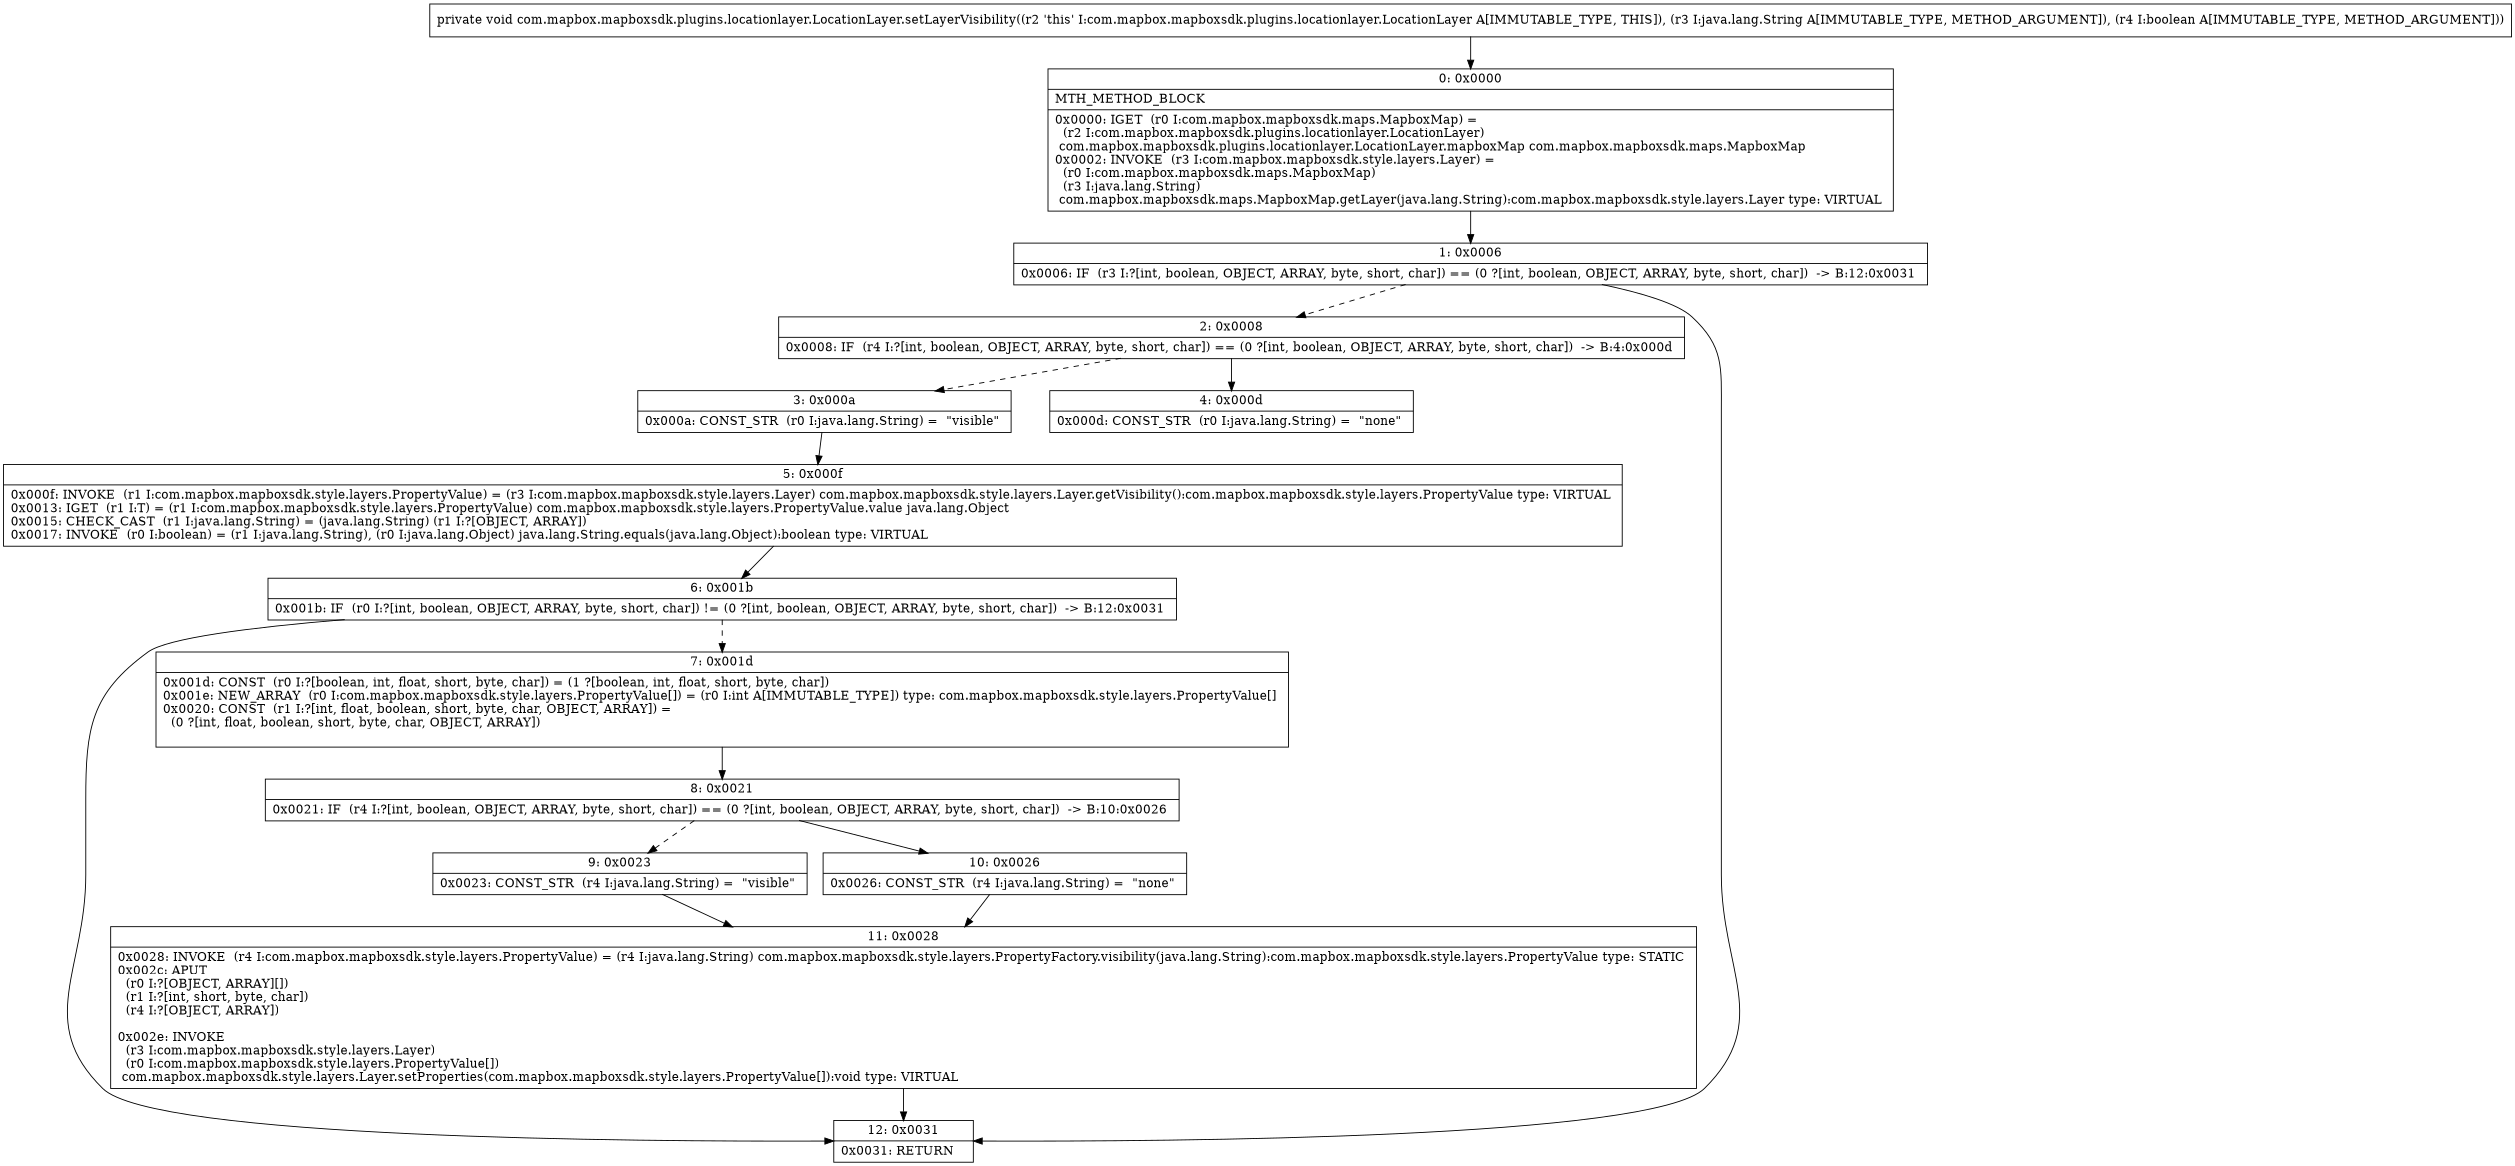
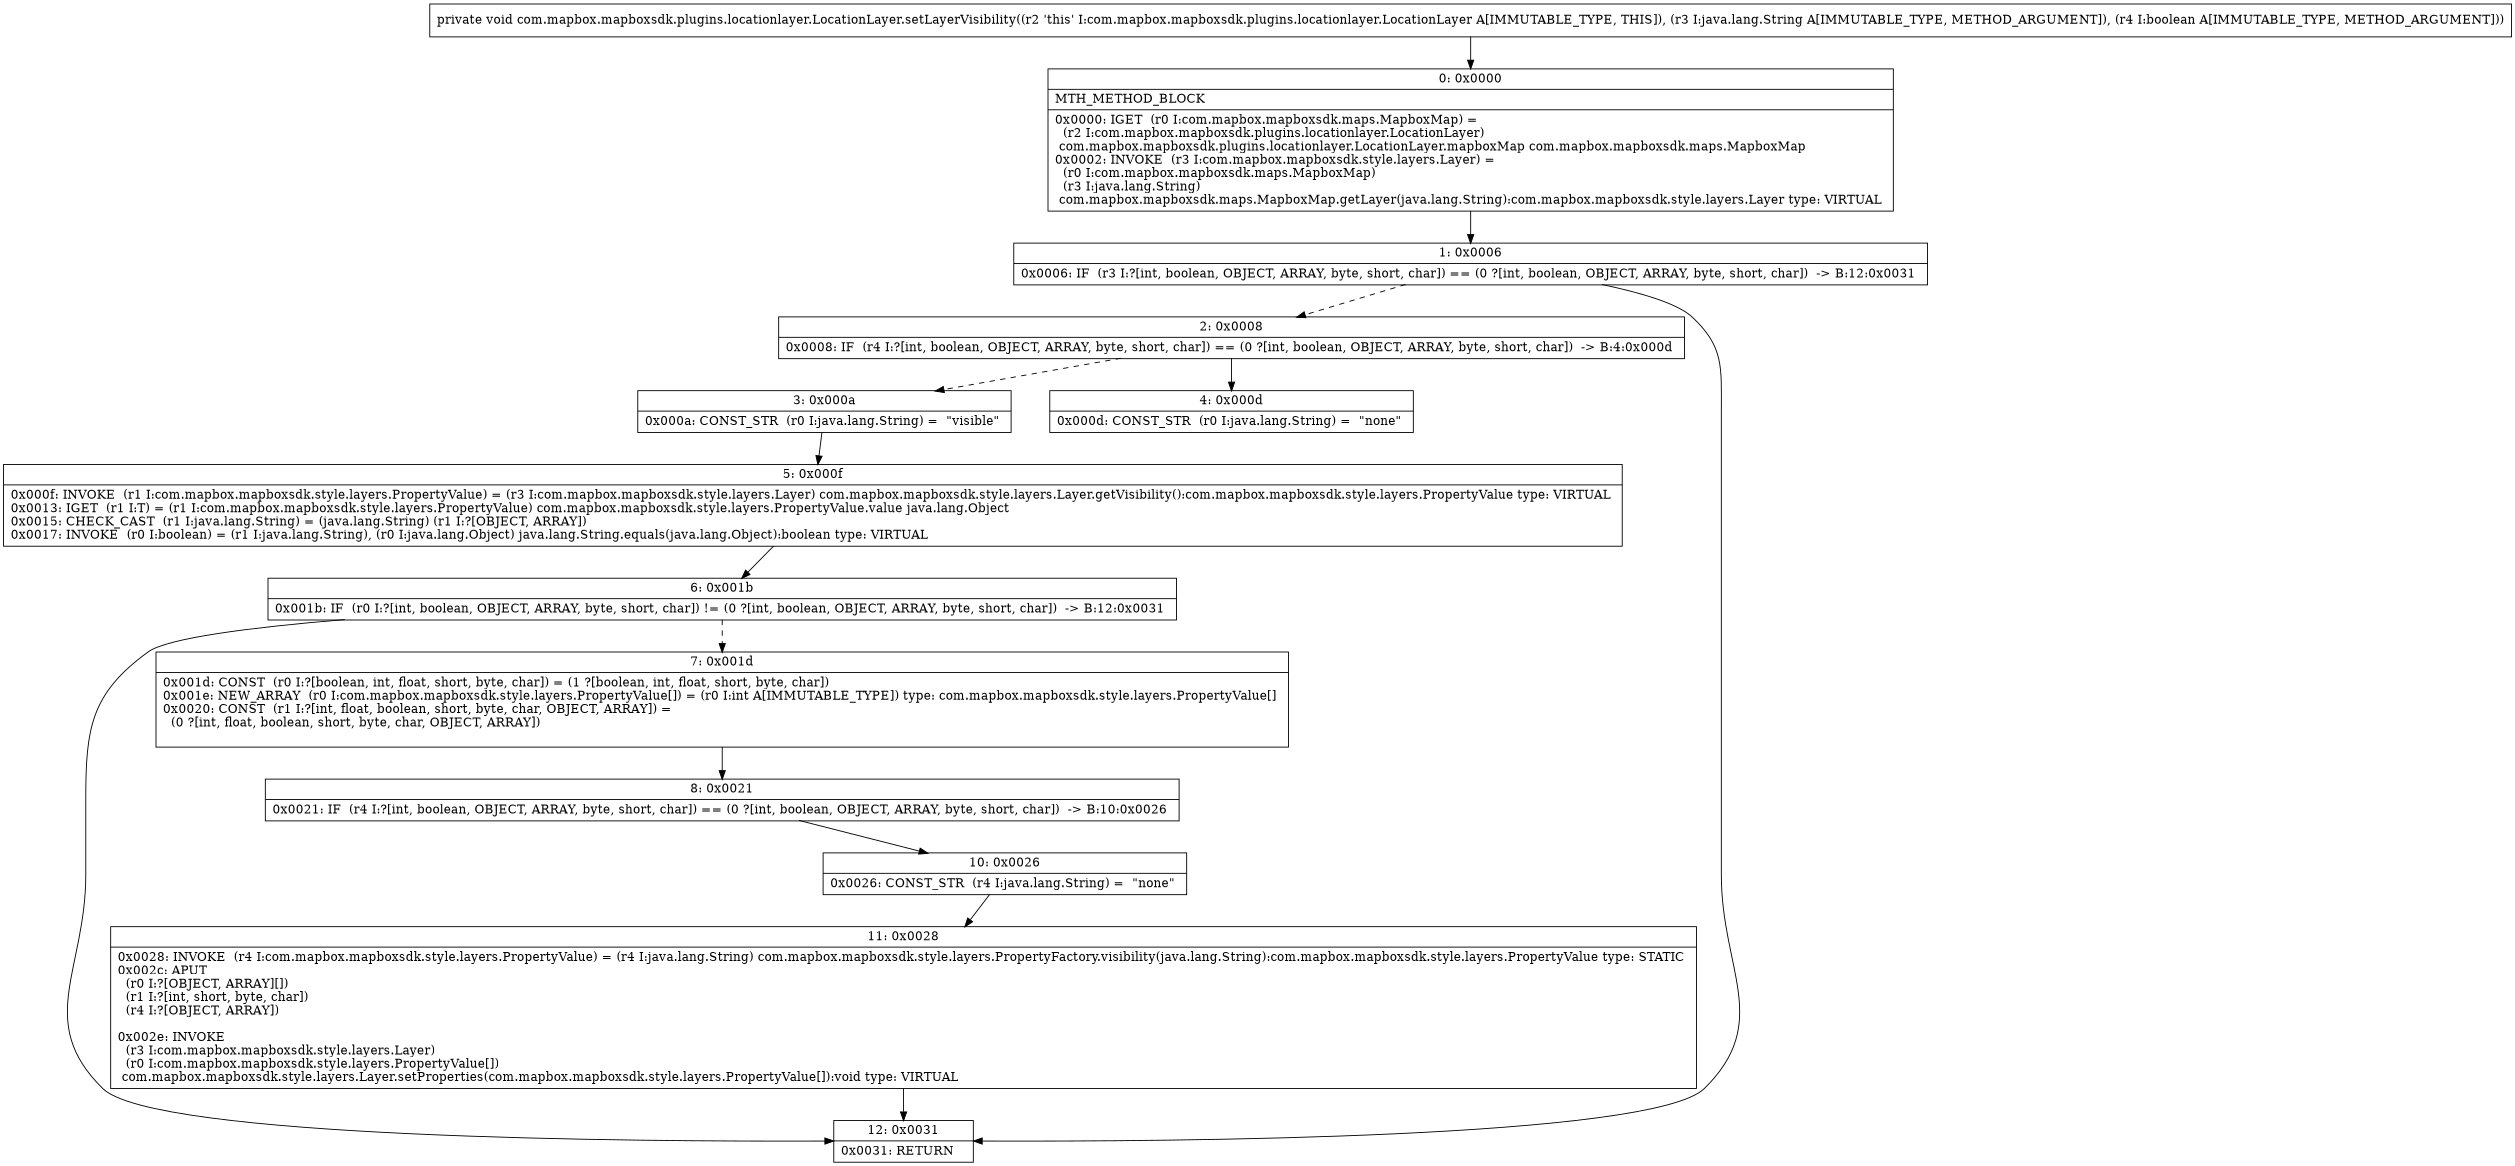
(620, 874) -> none
